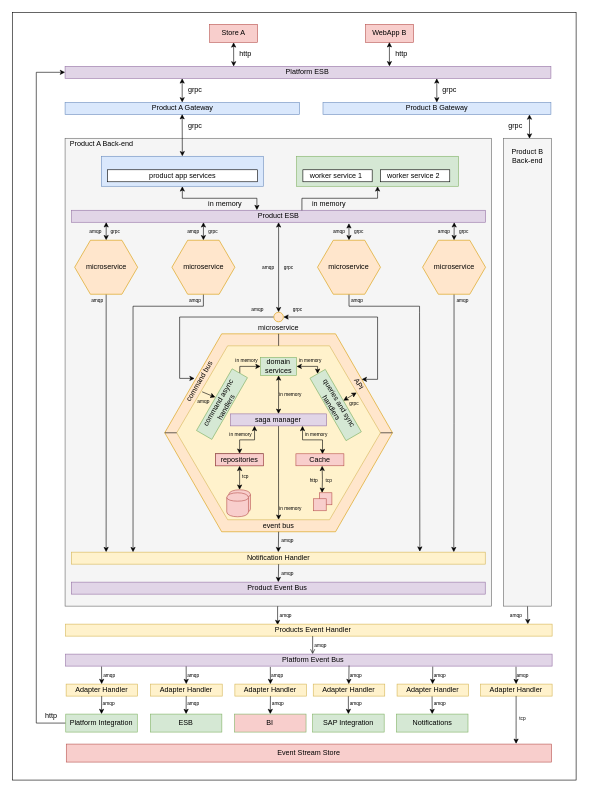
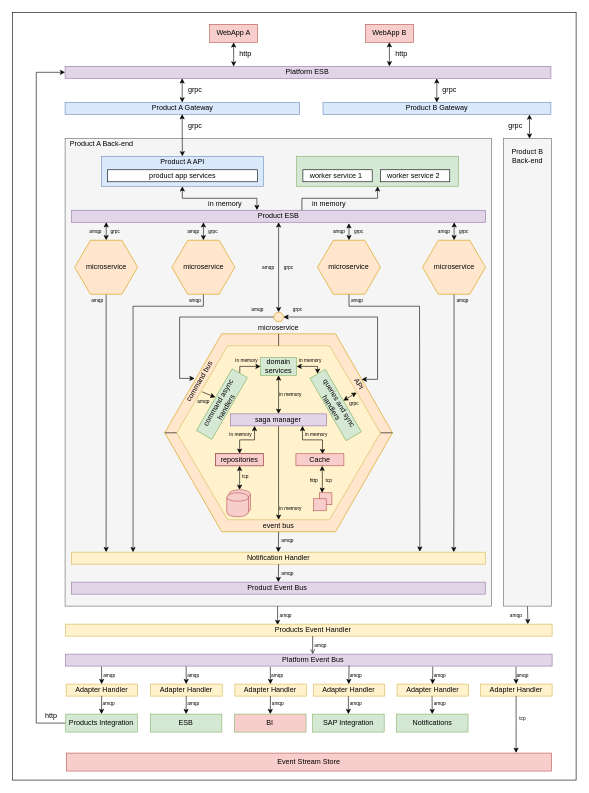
(234, 33) -> (234, 33)
none -> (182, 162)
(101, 723) -> (101, 723)
(309, 753) -> (309, 762)
